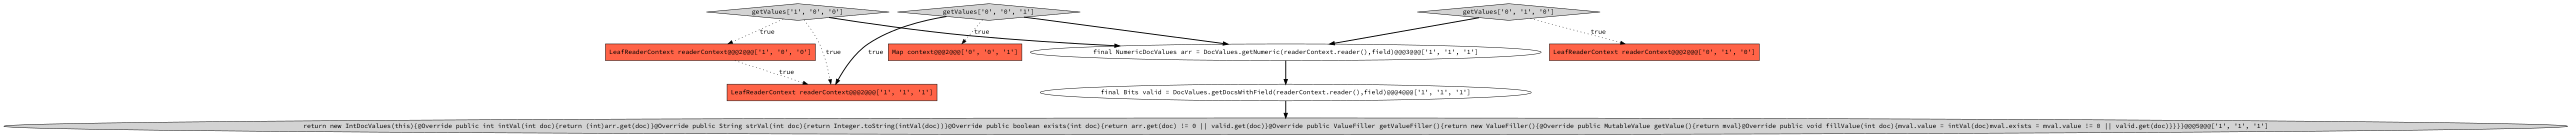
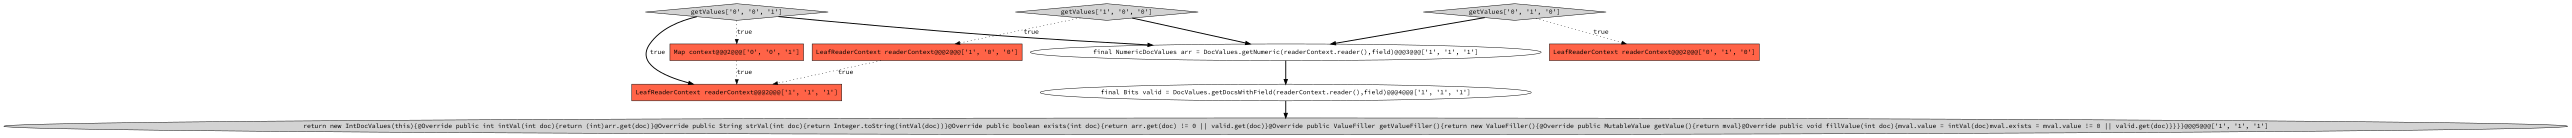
(821, 48) -> (737, 70)
